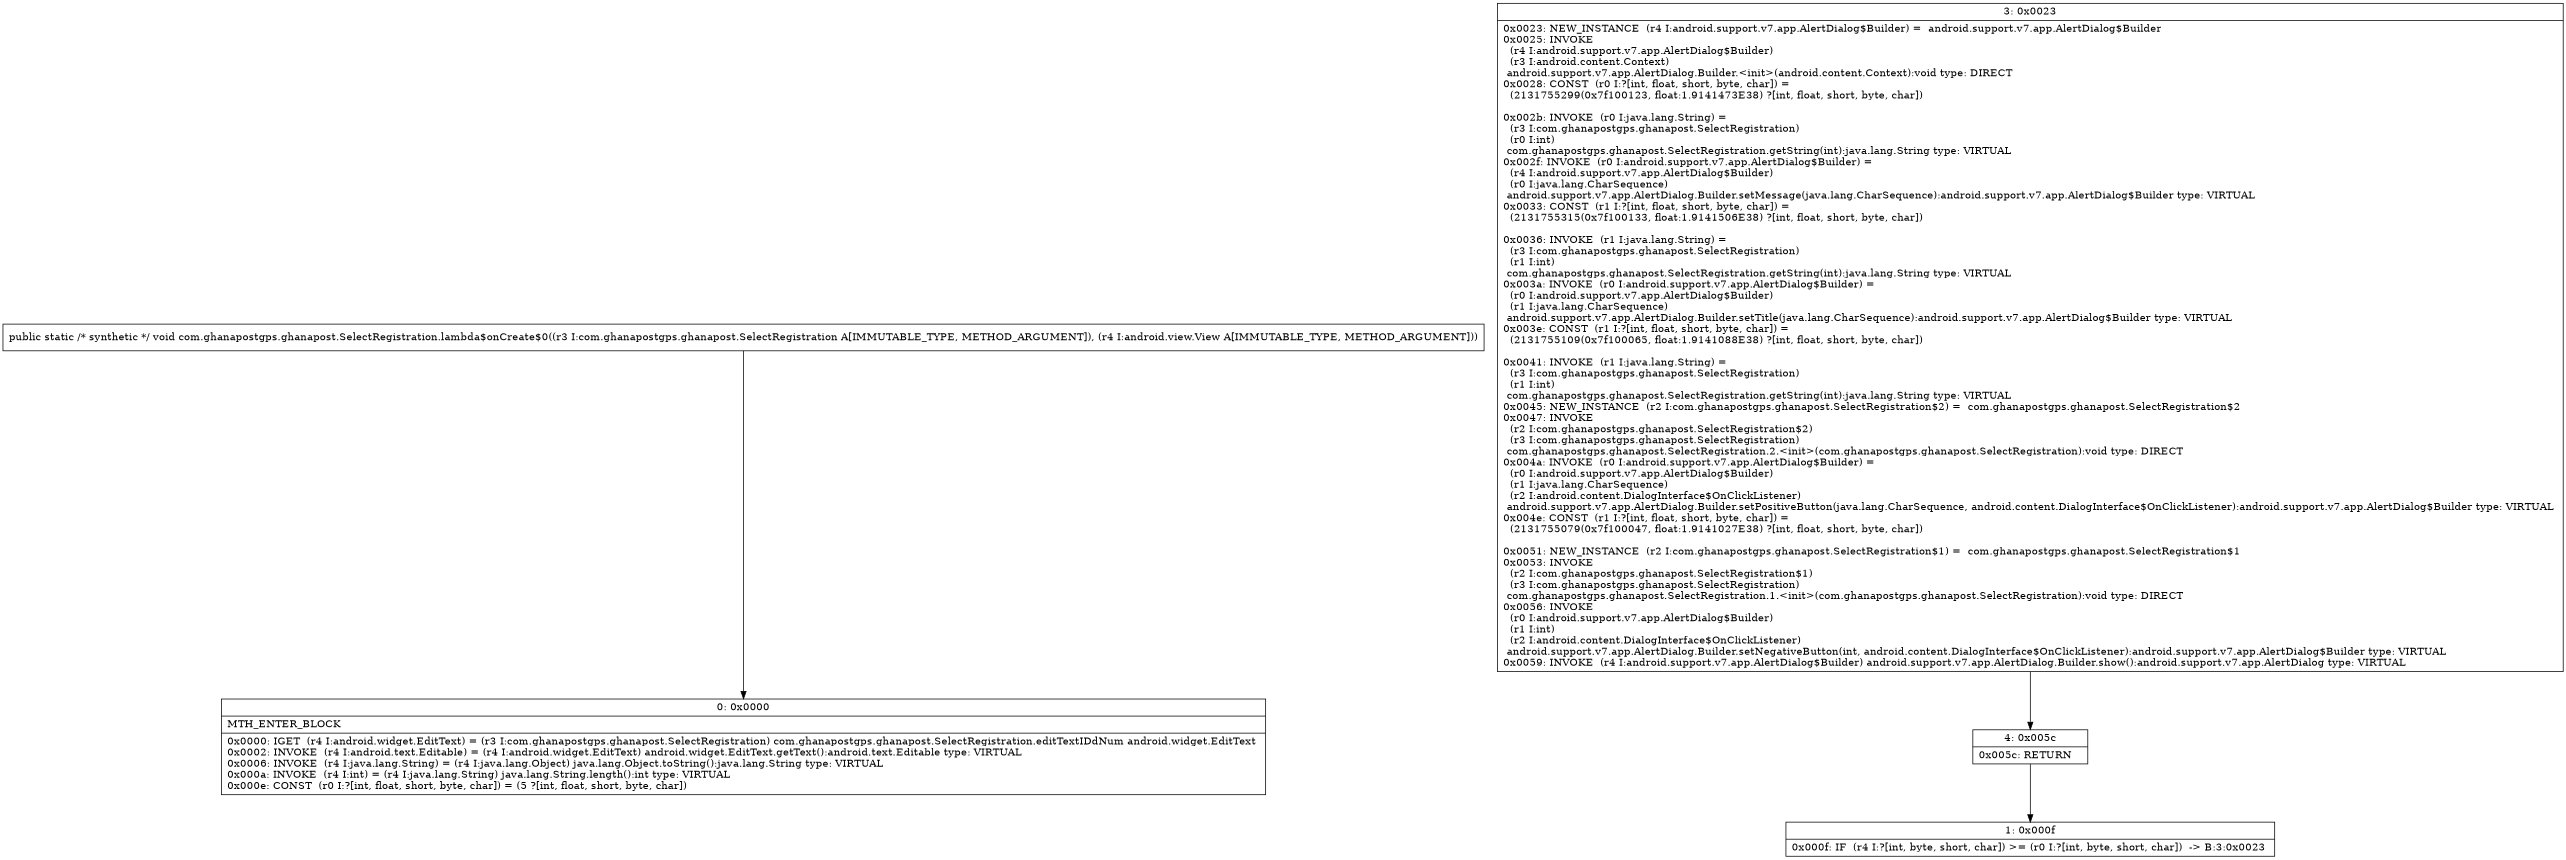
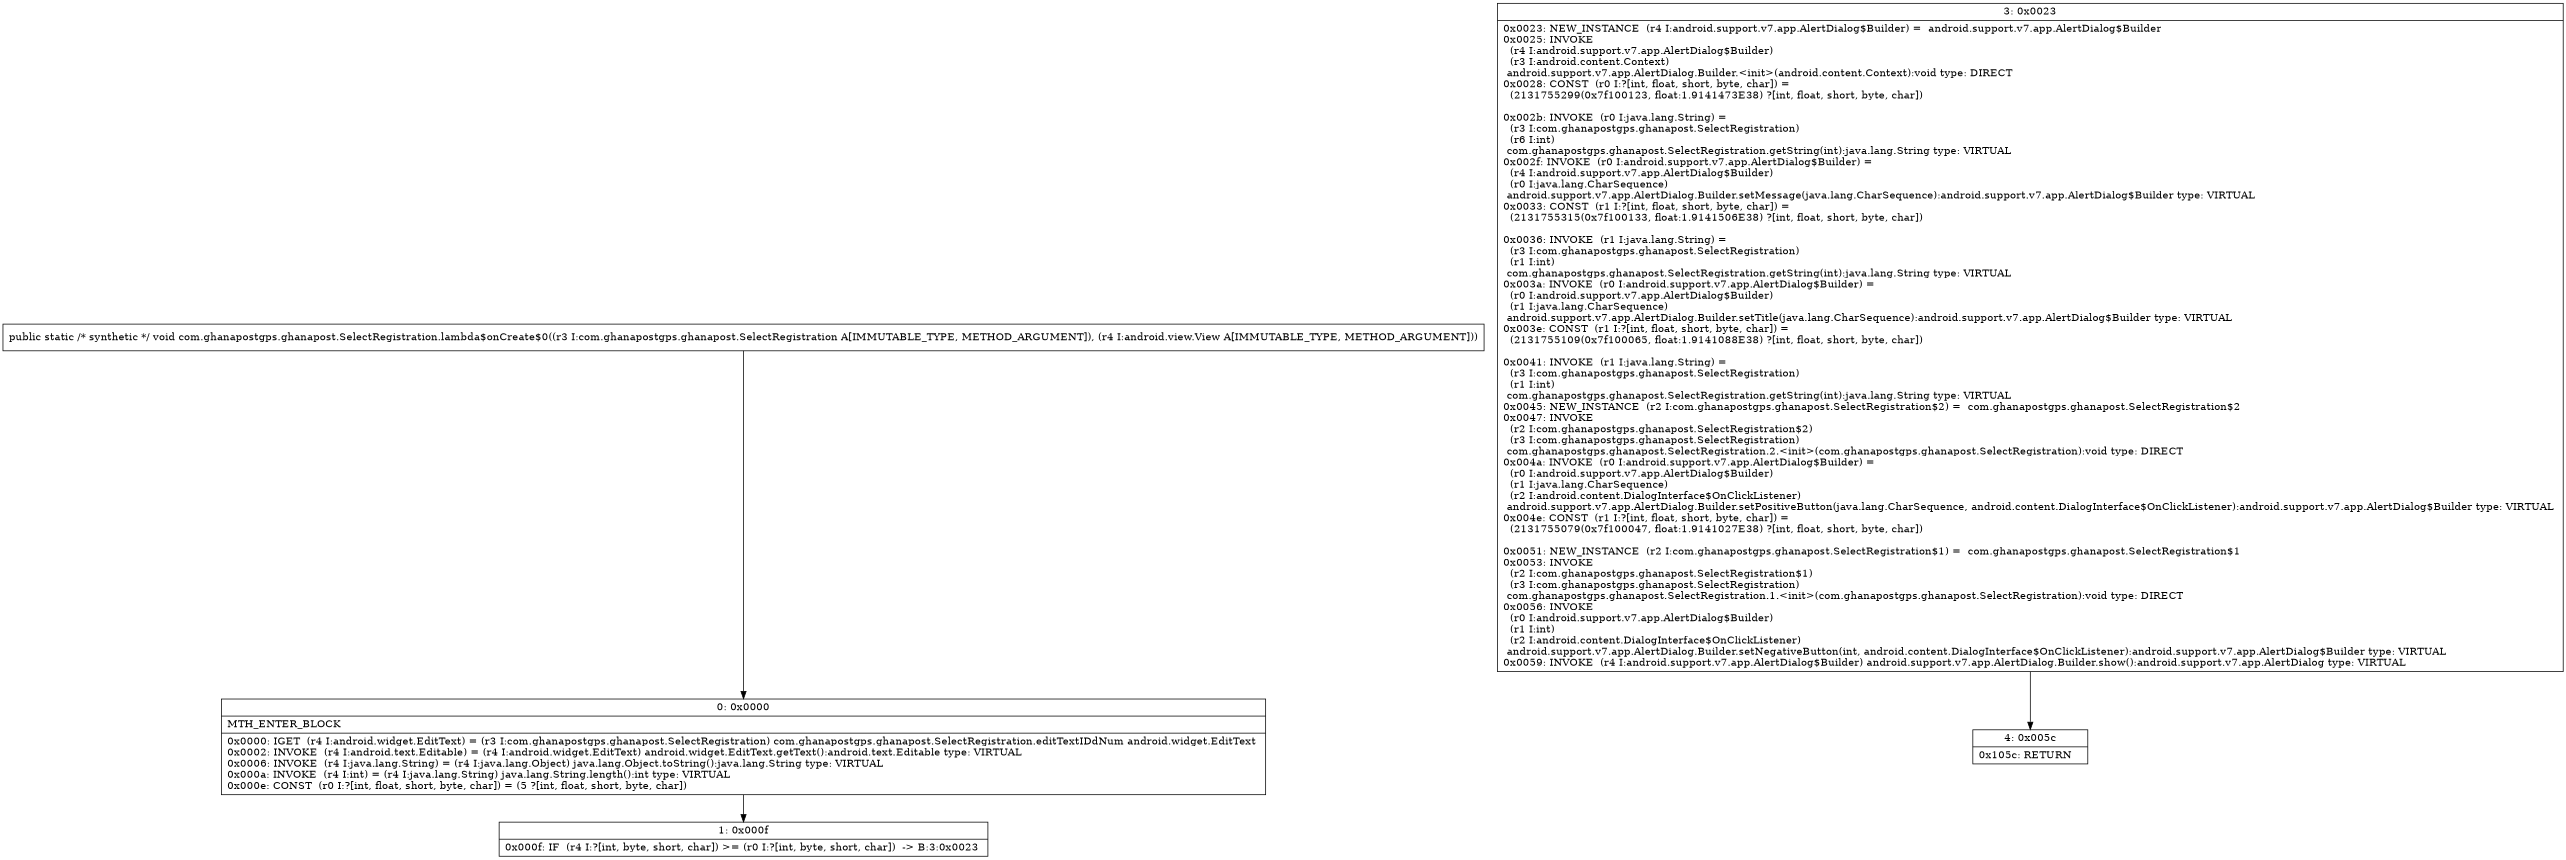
(1529, 140) -> (1529, 140)
(2030, 755) -> (2030, 755)
(2030, 789) -> (744, 805)
